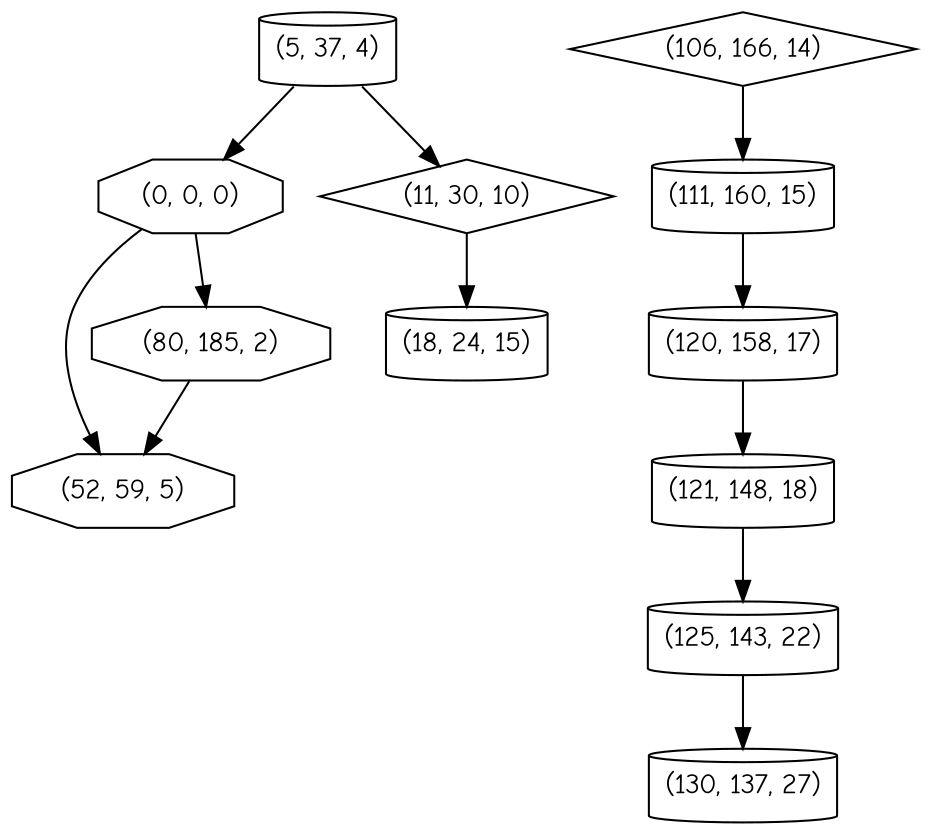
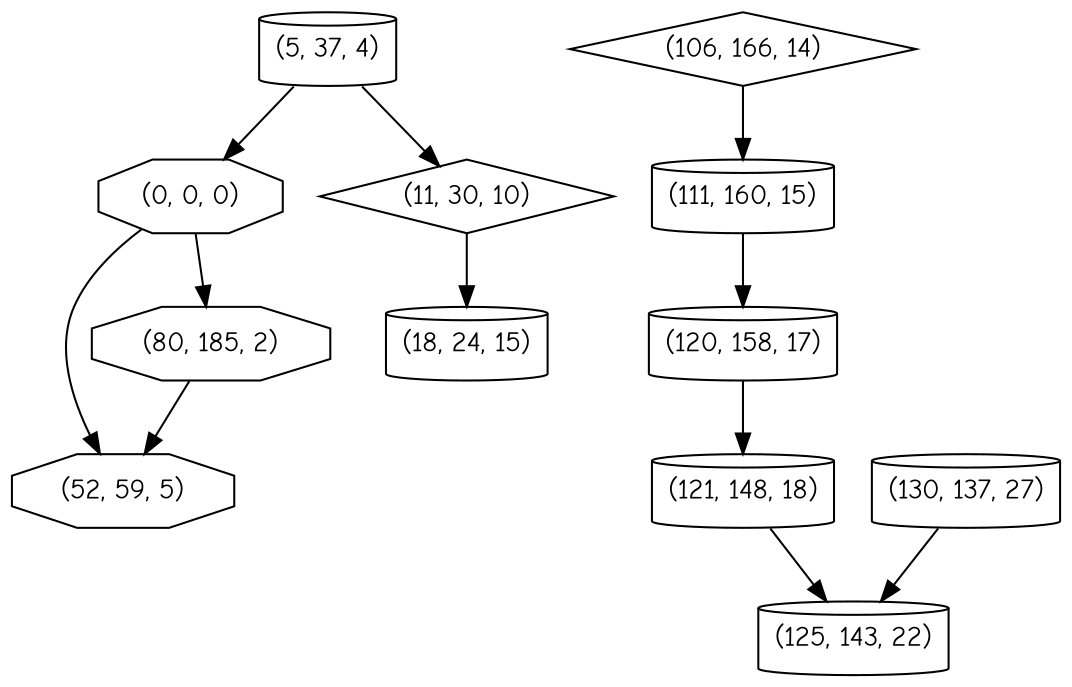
(743, 702) -> (916, 557)
